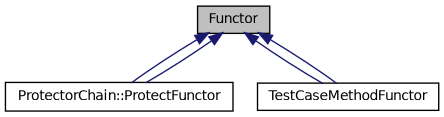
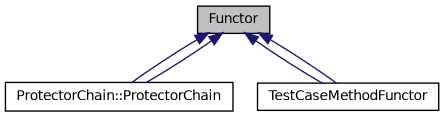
(119, 97) -> (119, 97)
